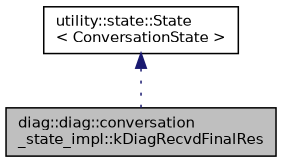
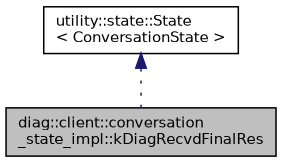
(141, 132) -> (141, 132)
